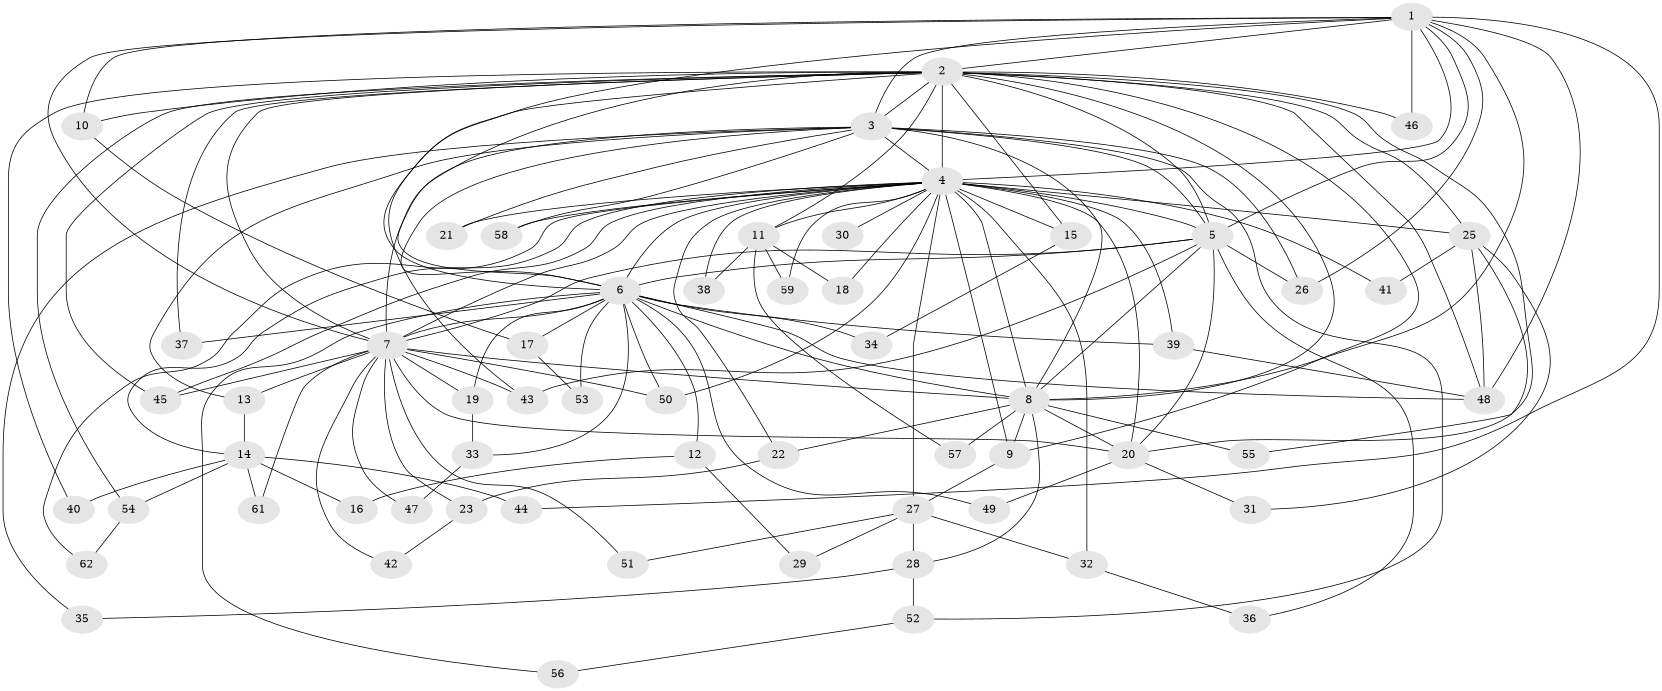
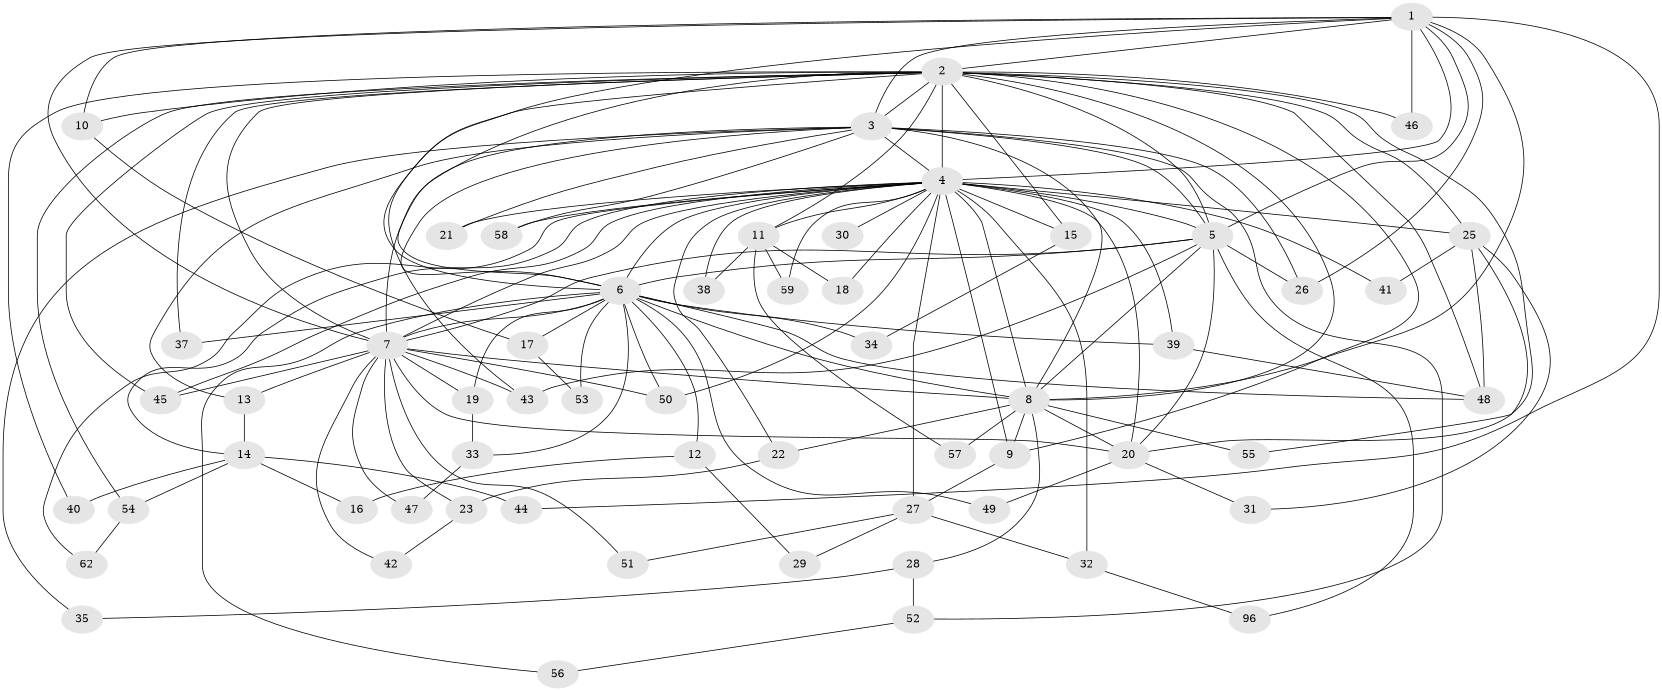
(1579, 166) -> none
(259, 510) -> none
(913, 537) -> none
(1250, 620) -> (1250, 620)
